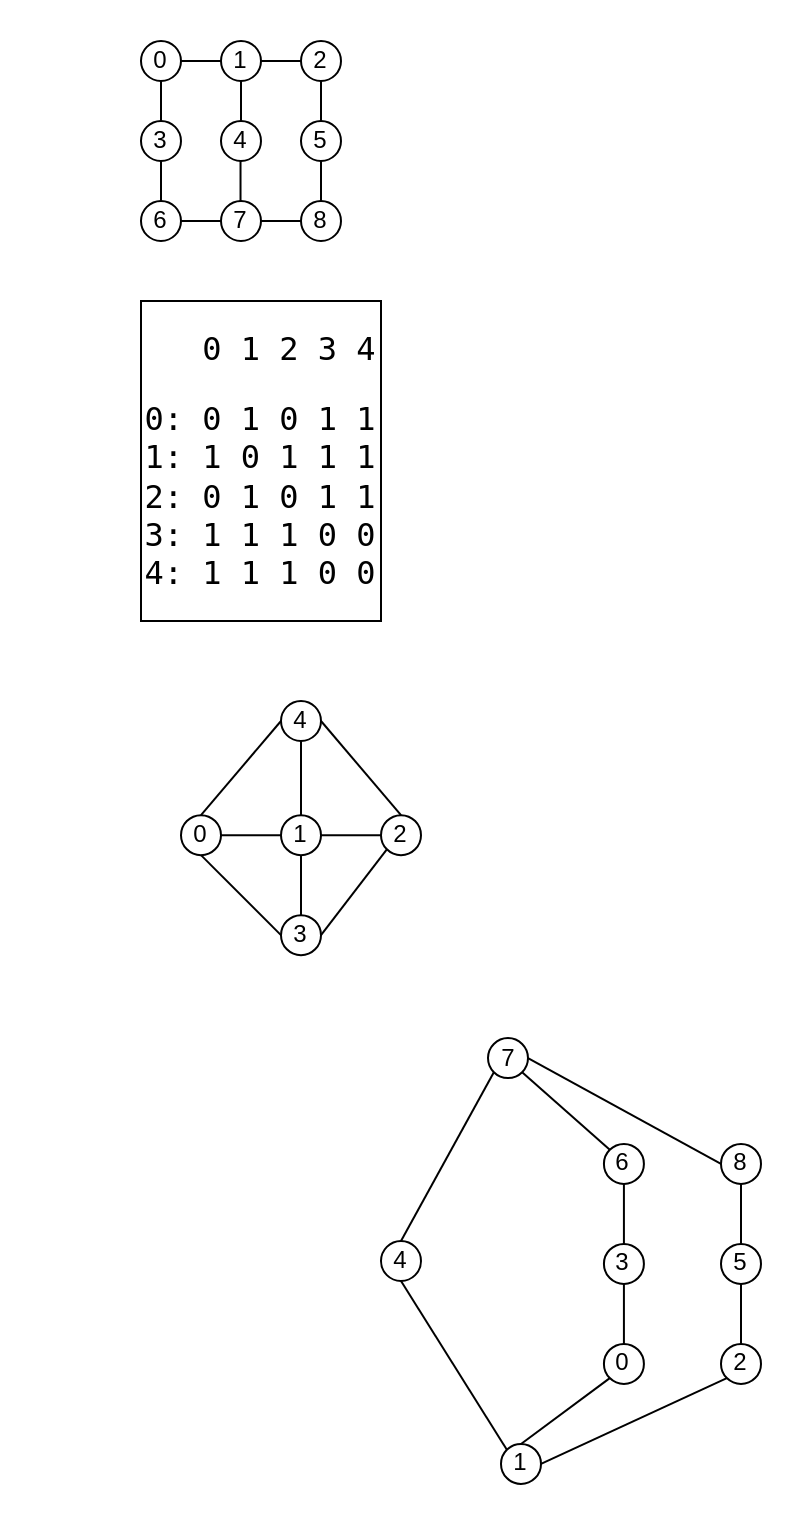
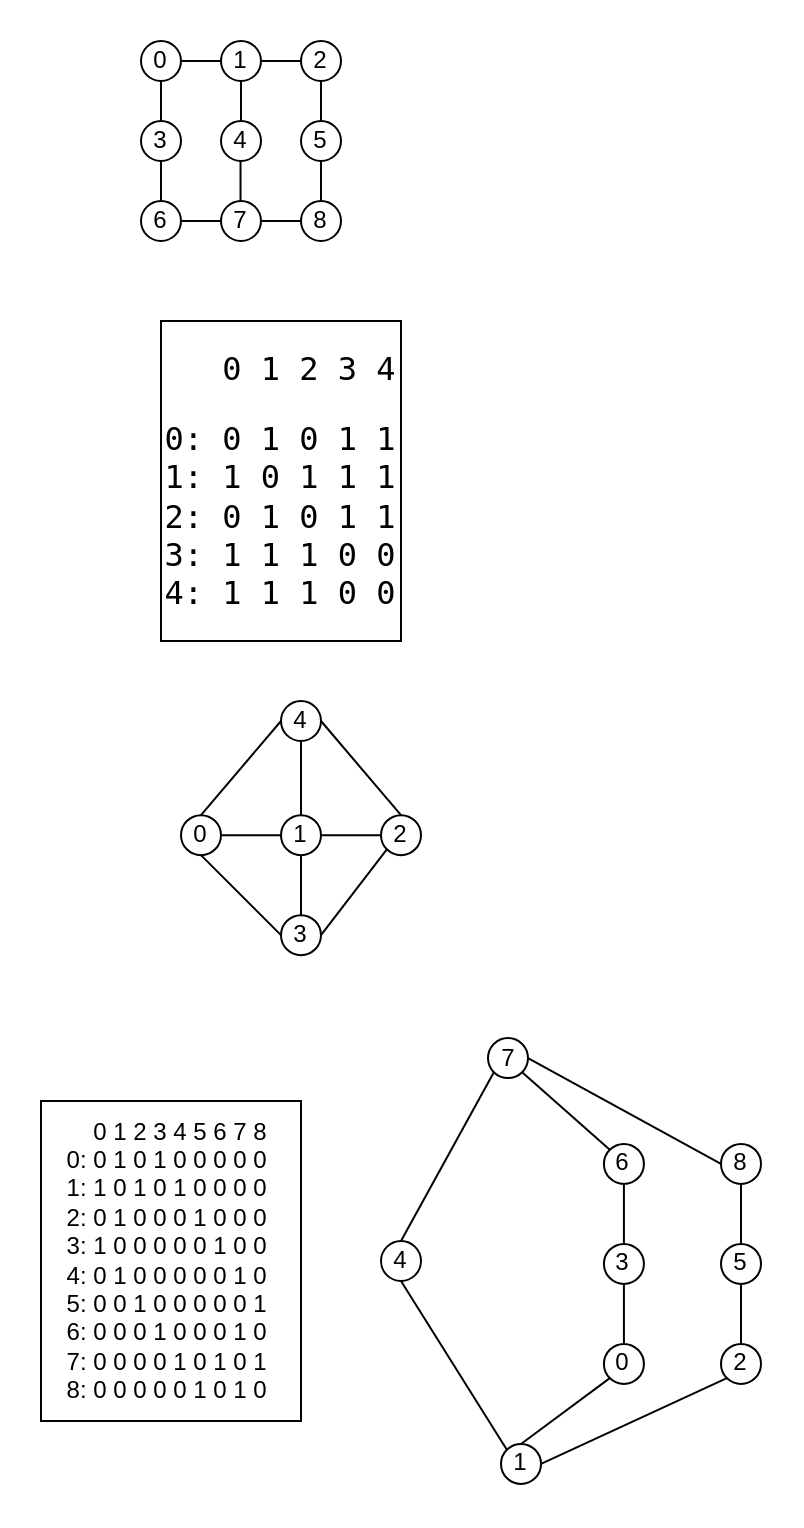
(261, 461) -> (281, 481)
none -> (171, 1261)
